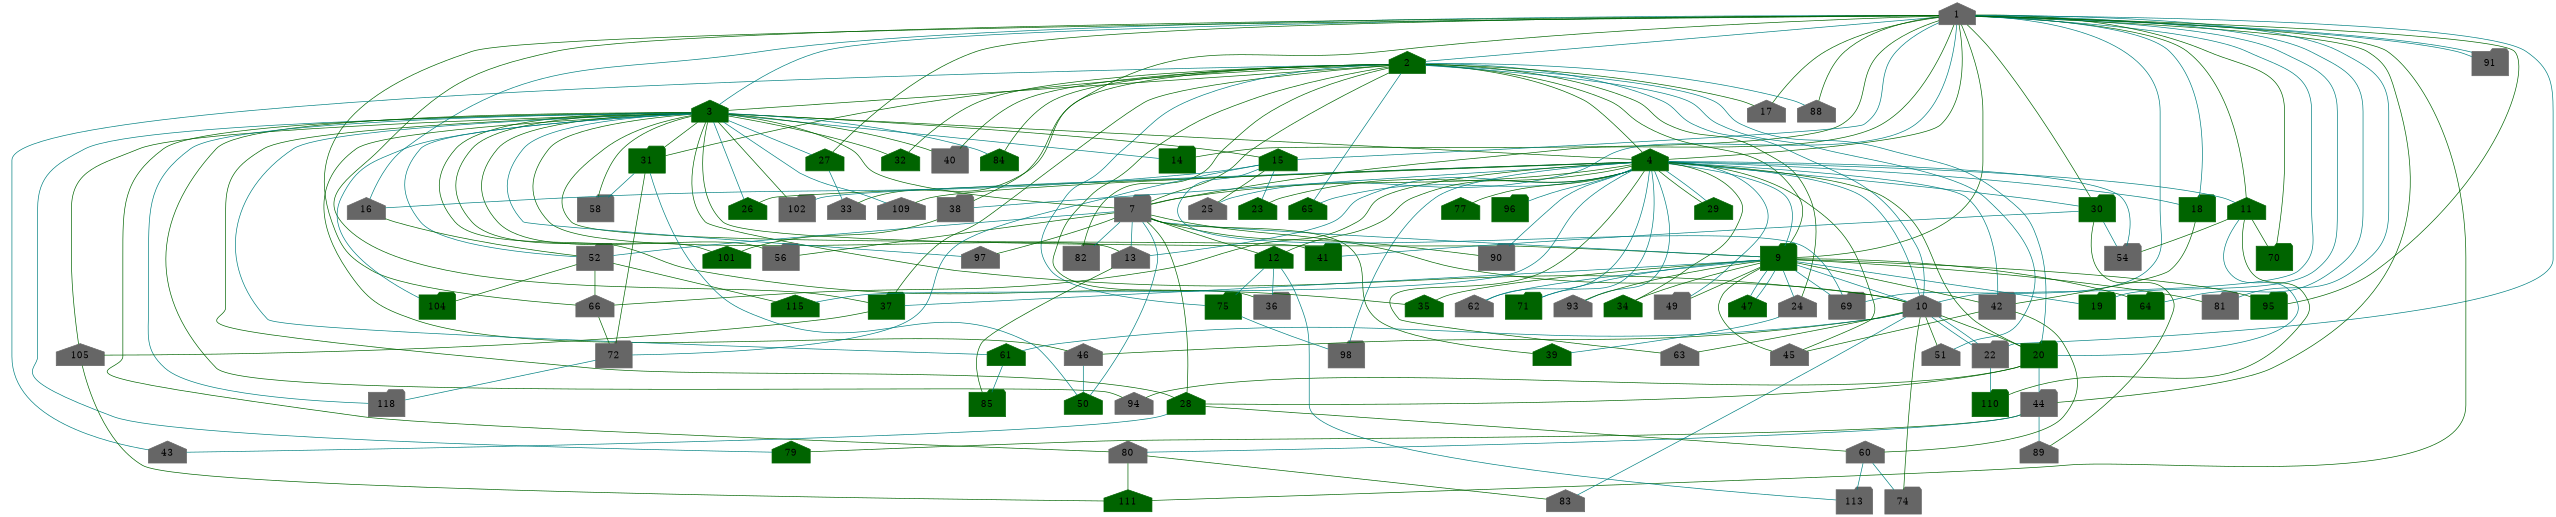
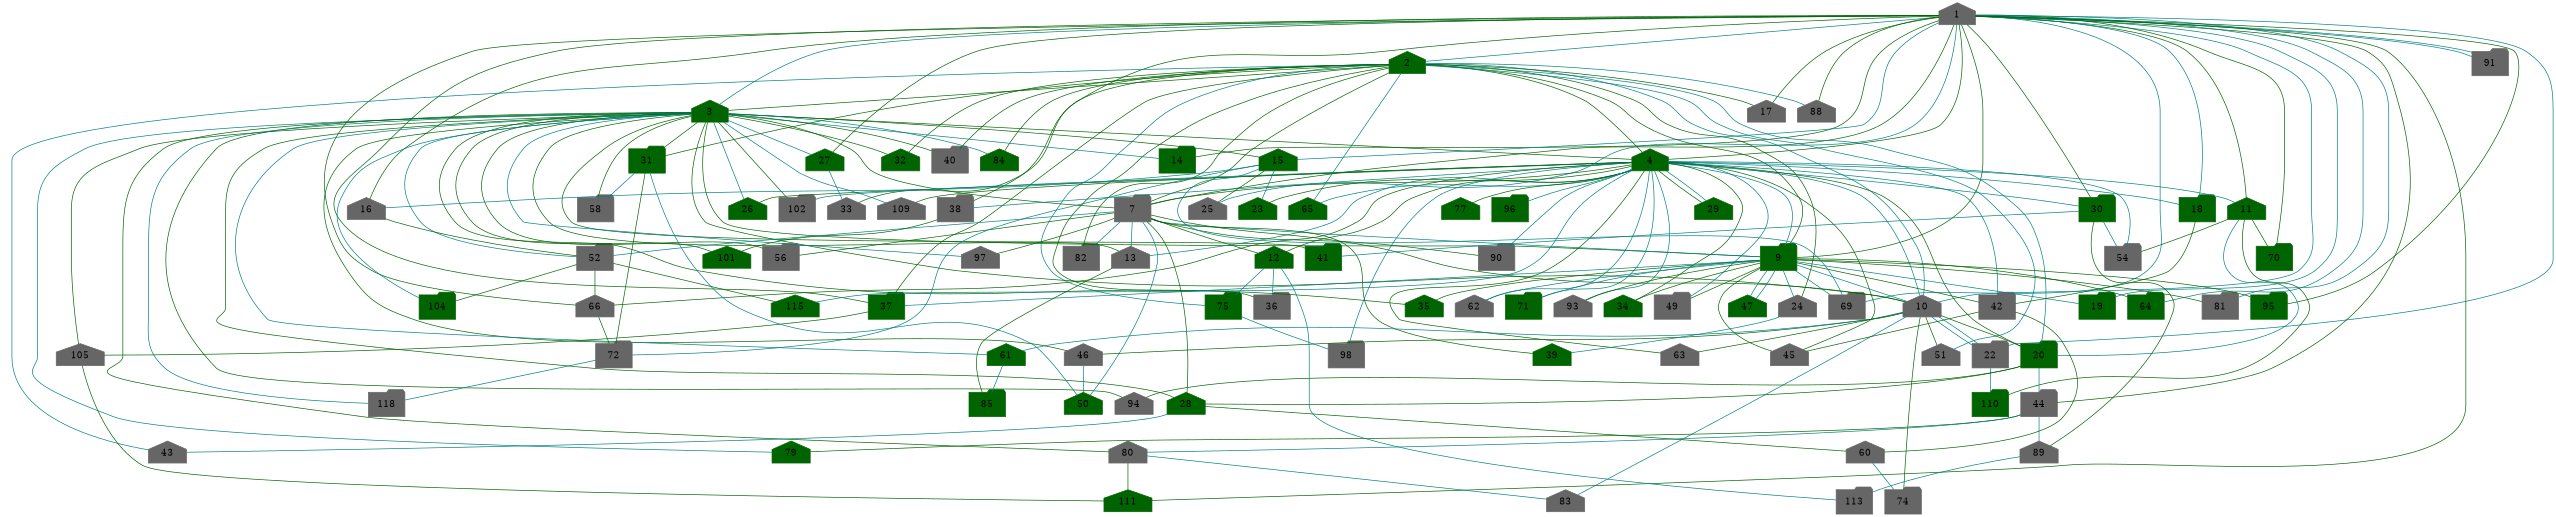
(848, 42) -> (848, 42)
(1347, 478) -> (1347, 478)
(1859, 480) -> (1968, 466)
